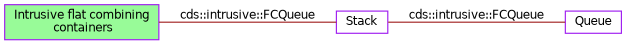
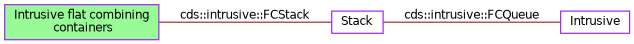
(248, 16) -> (245, 16)
(593, 22) -> (595, 22)
